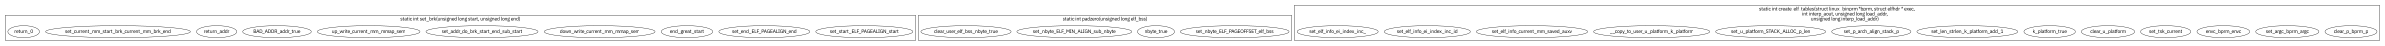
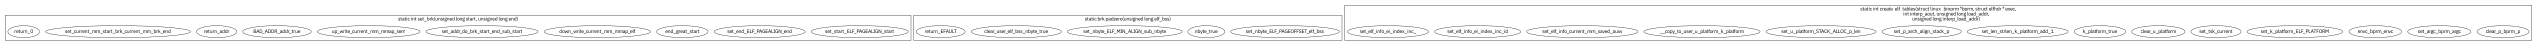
(1105, 19) -> (1128, 19)
(600, 32) -> (597, 32)
none -> (941, 32)
none -> (2295, 32)
